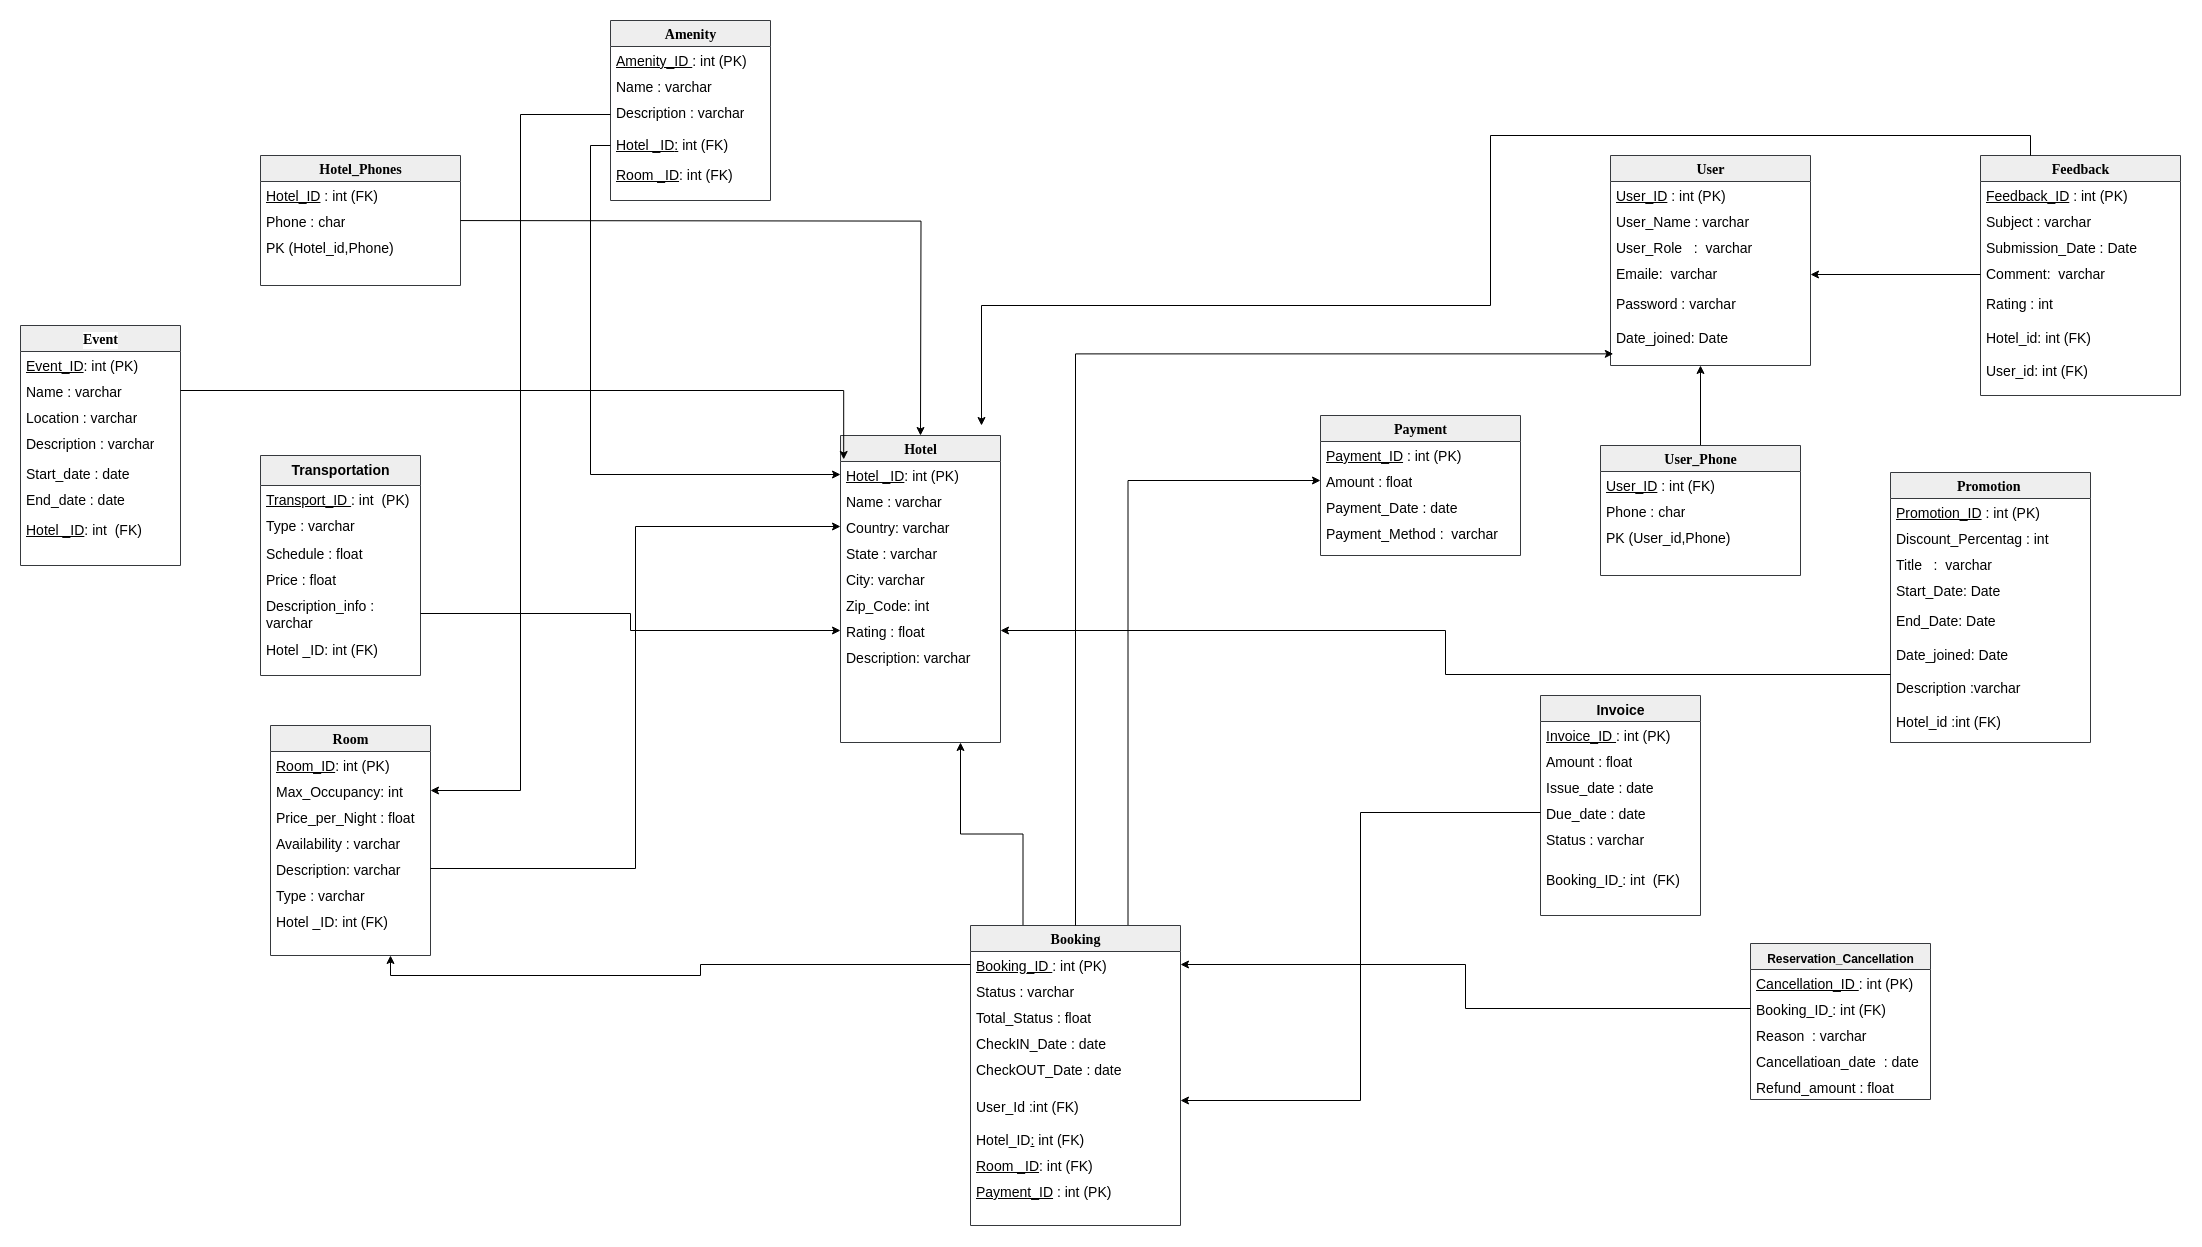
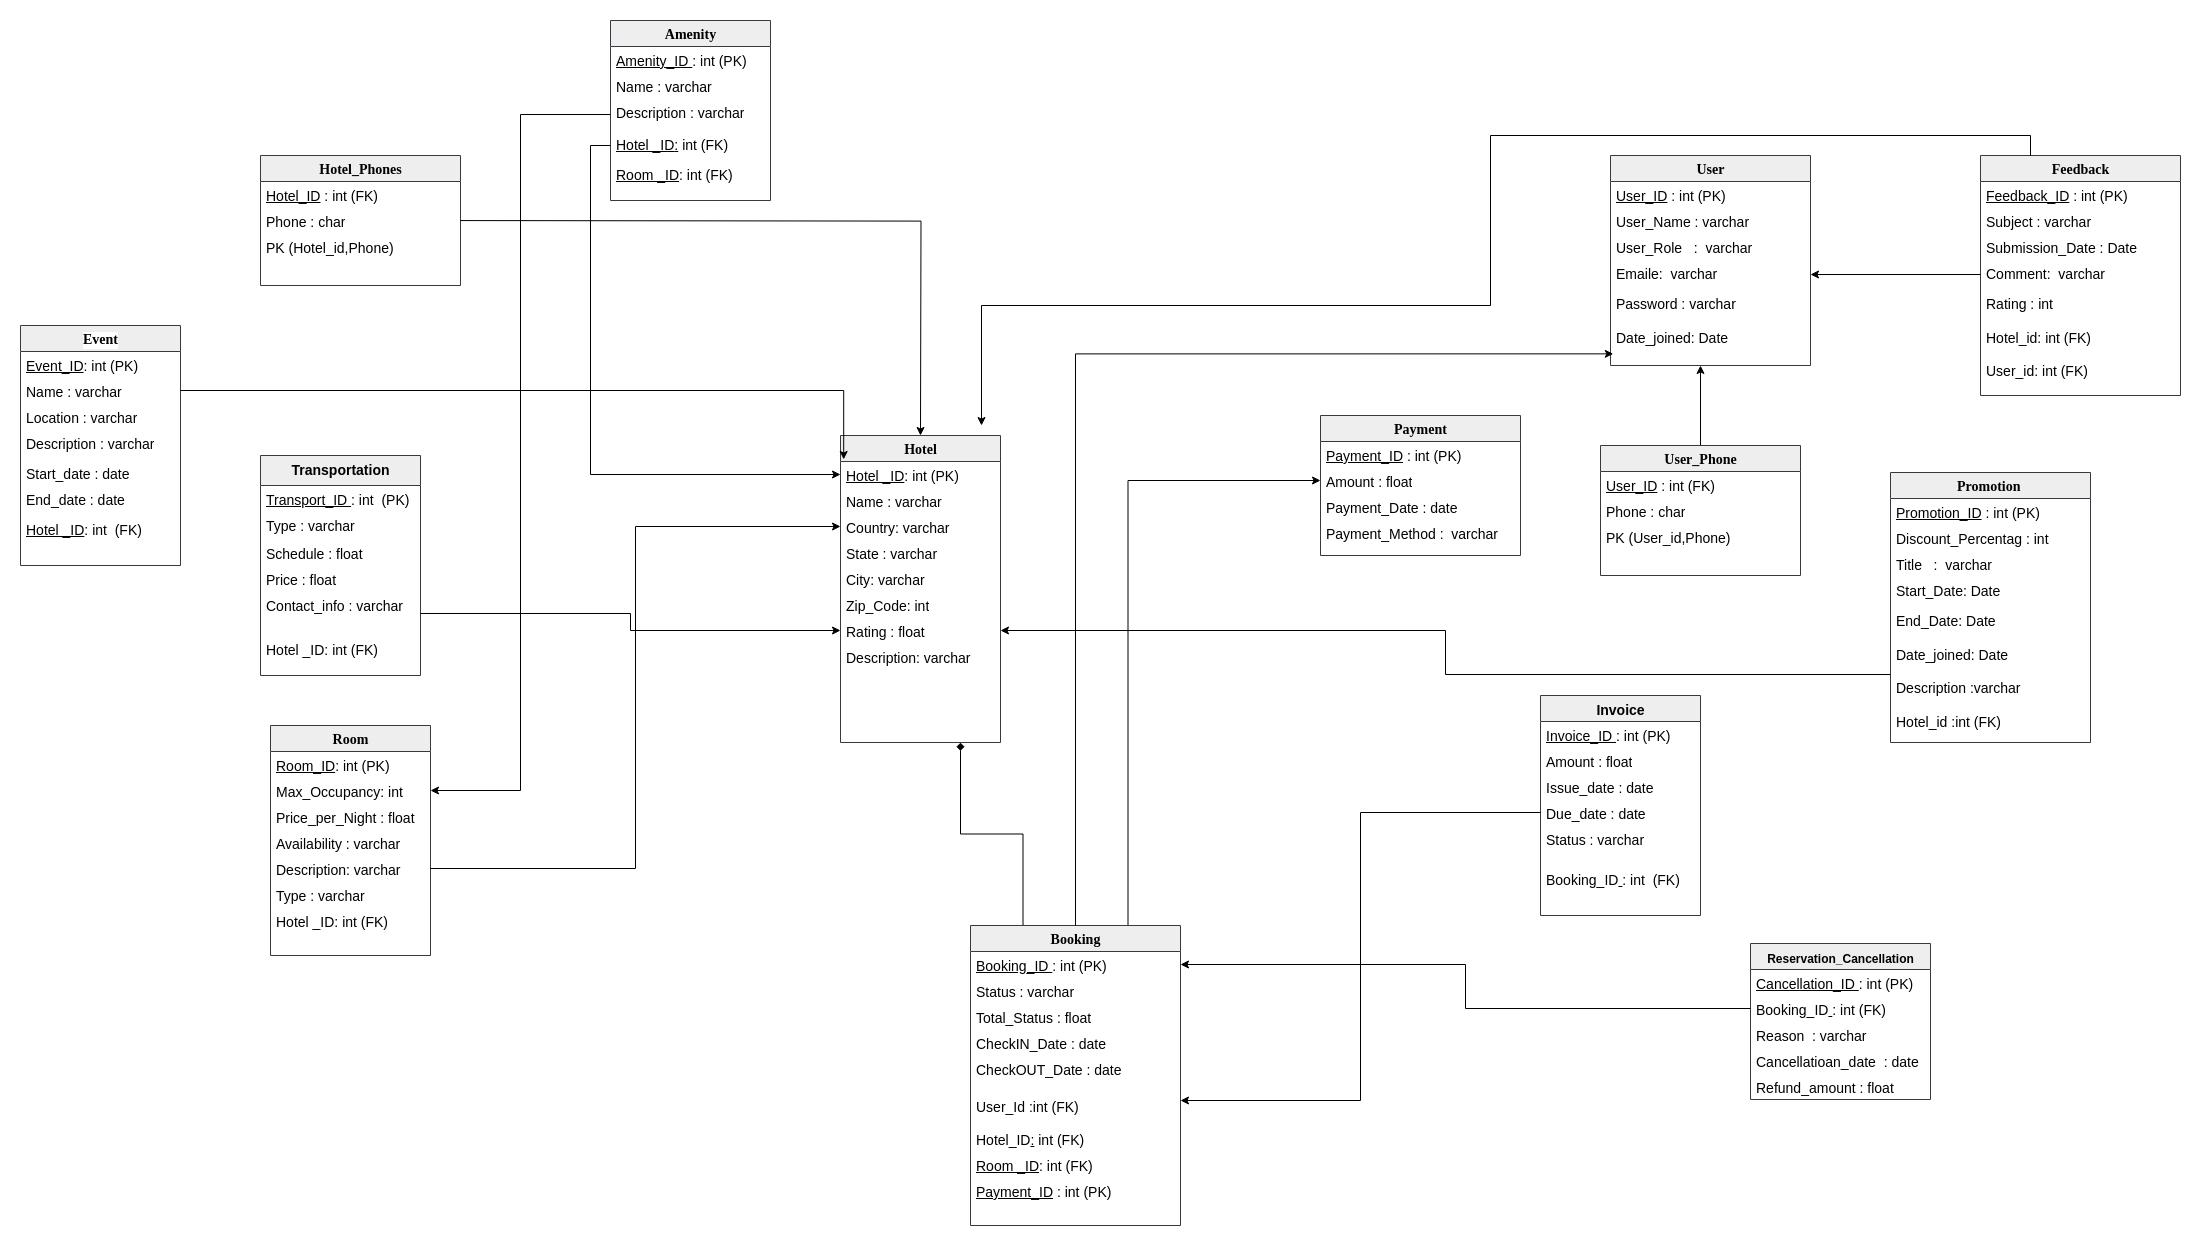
(342, 615) -> (342, 615)
(961, 750) -> (961, 751)
(680, 976) -> none
